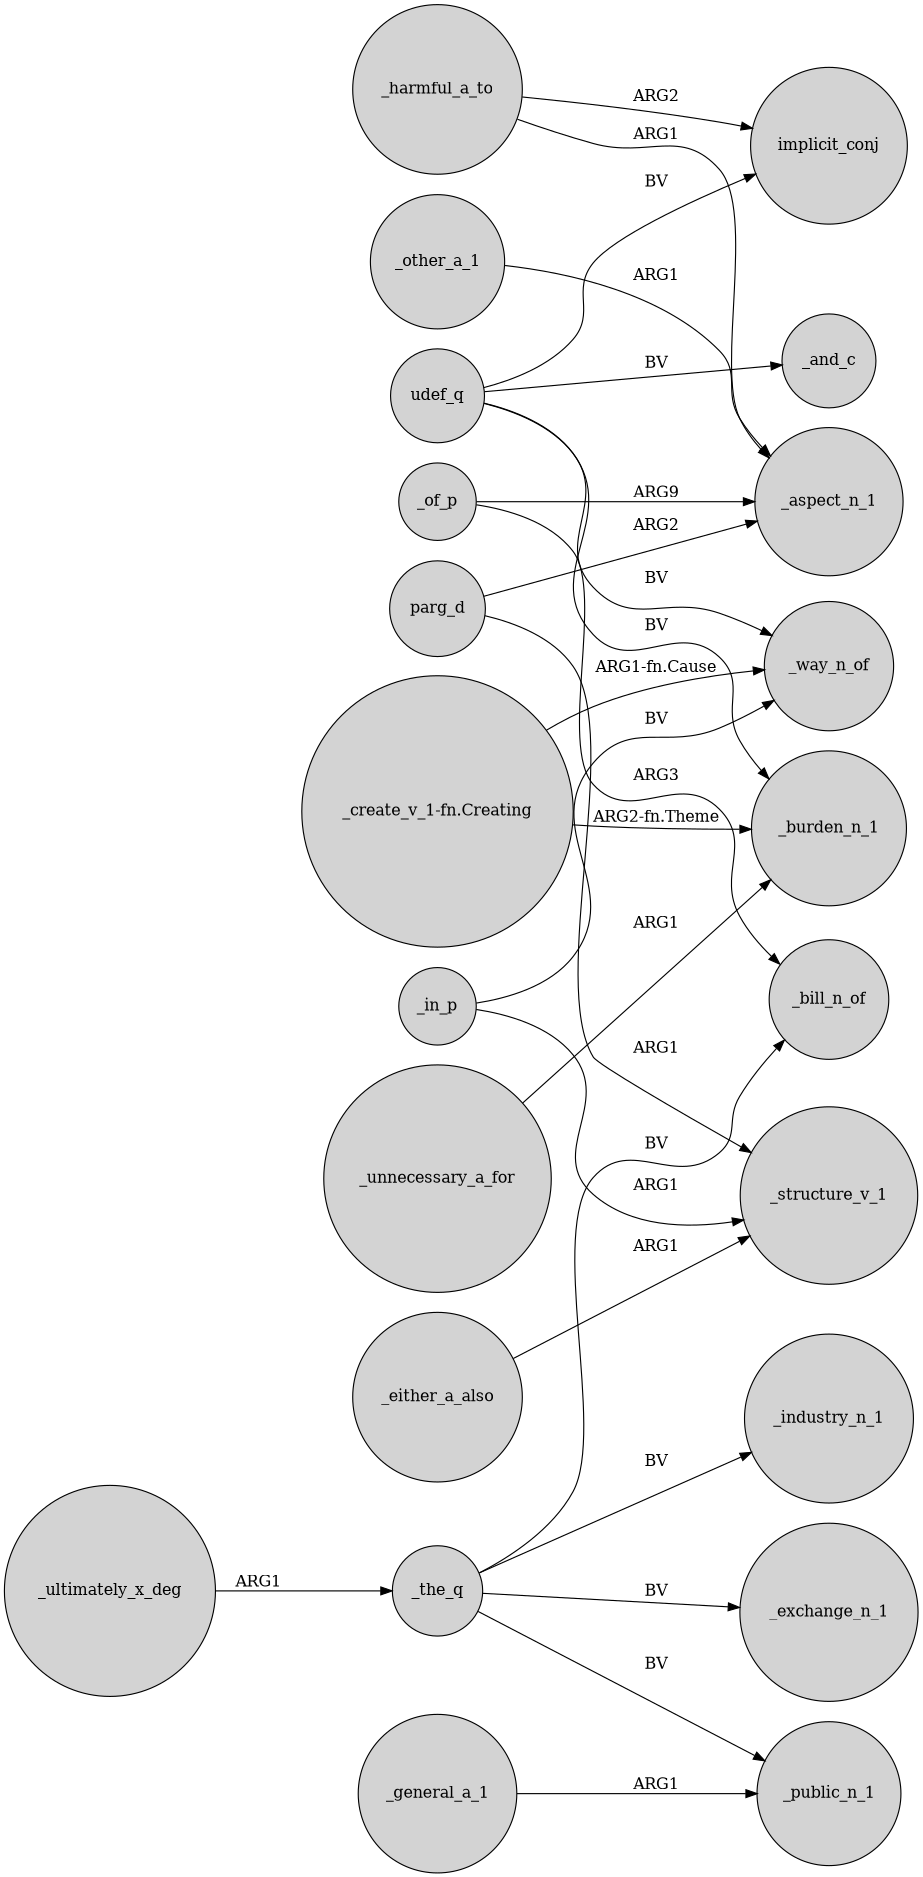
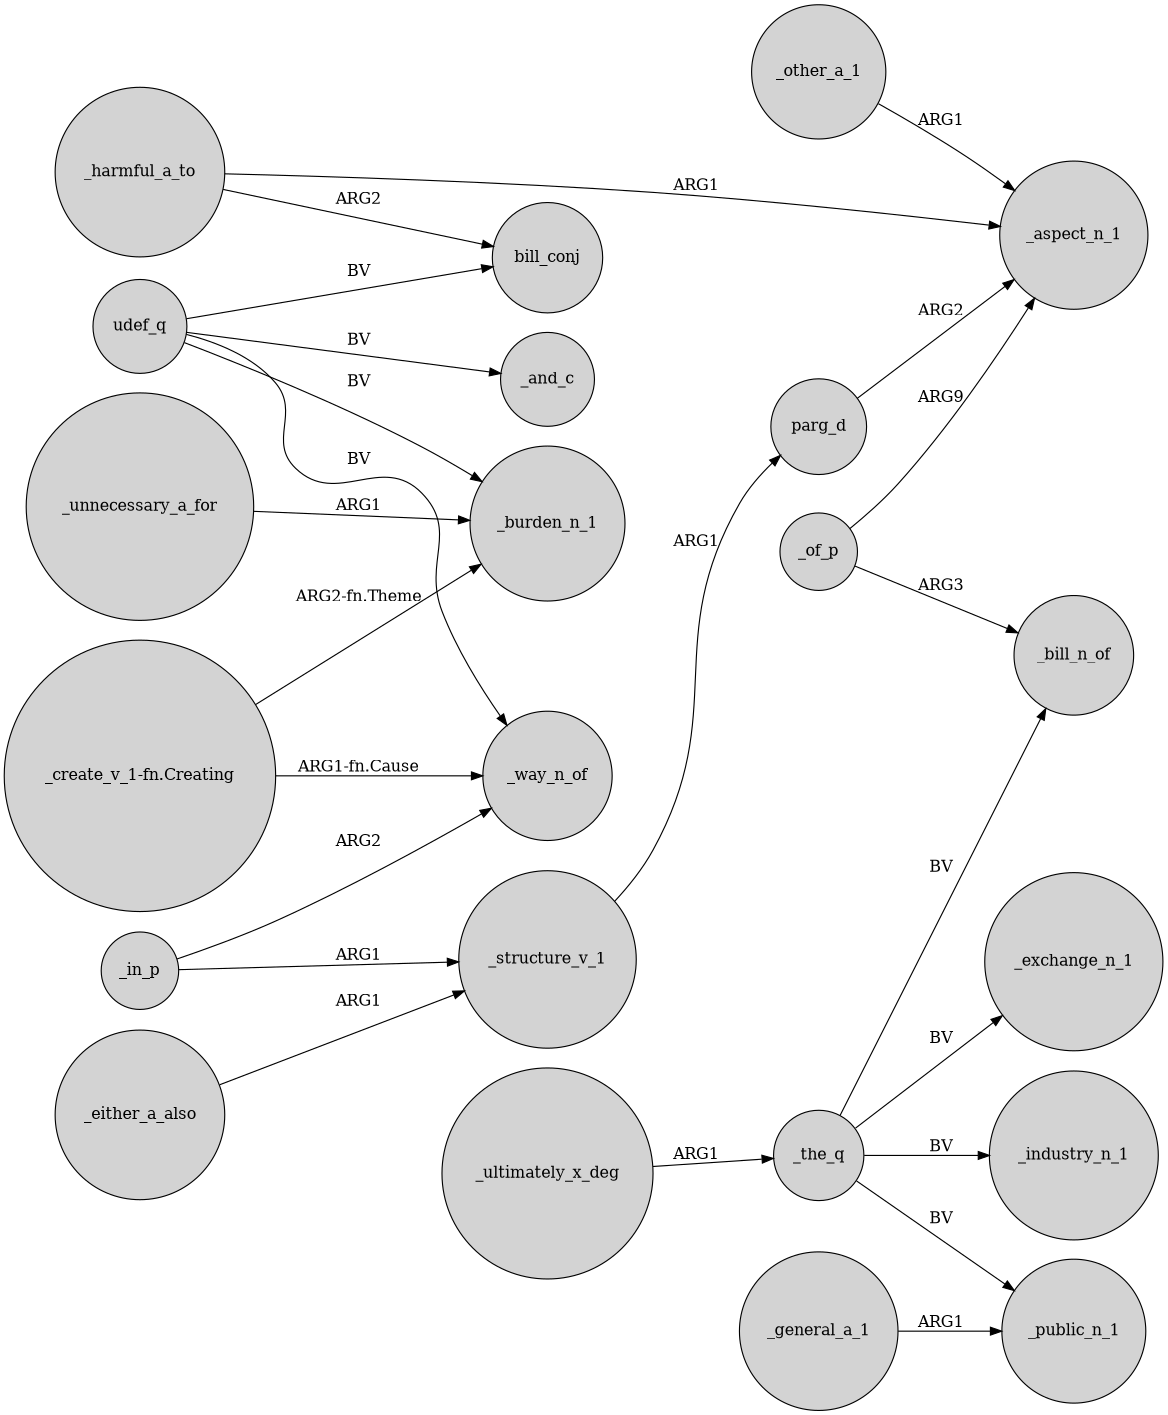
(829, 146) -> (548, 258)
(656, 720) -> (359, 842)
(582, 896) -> (695, 683)
